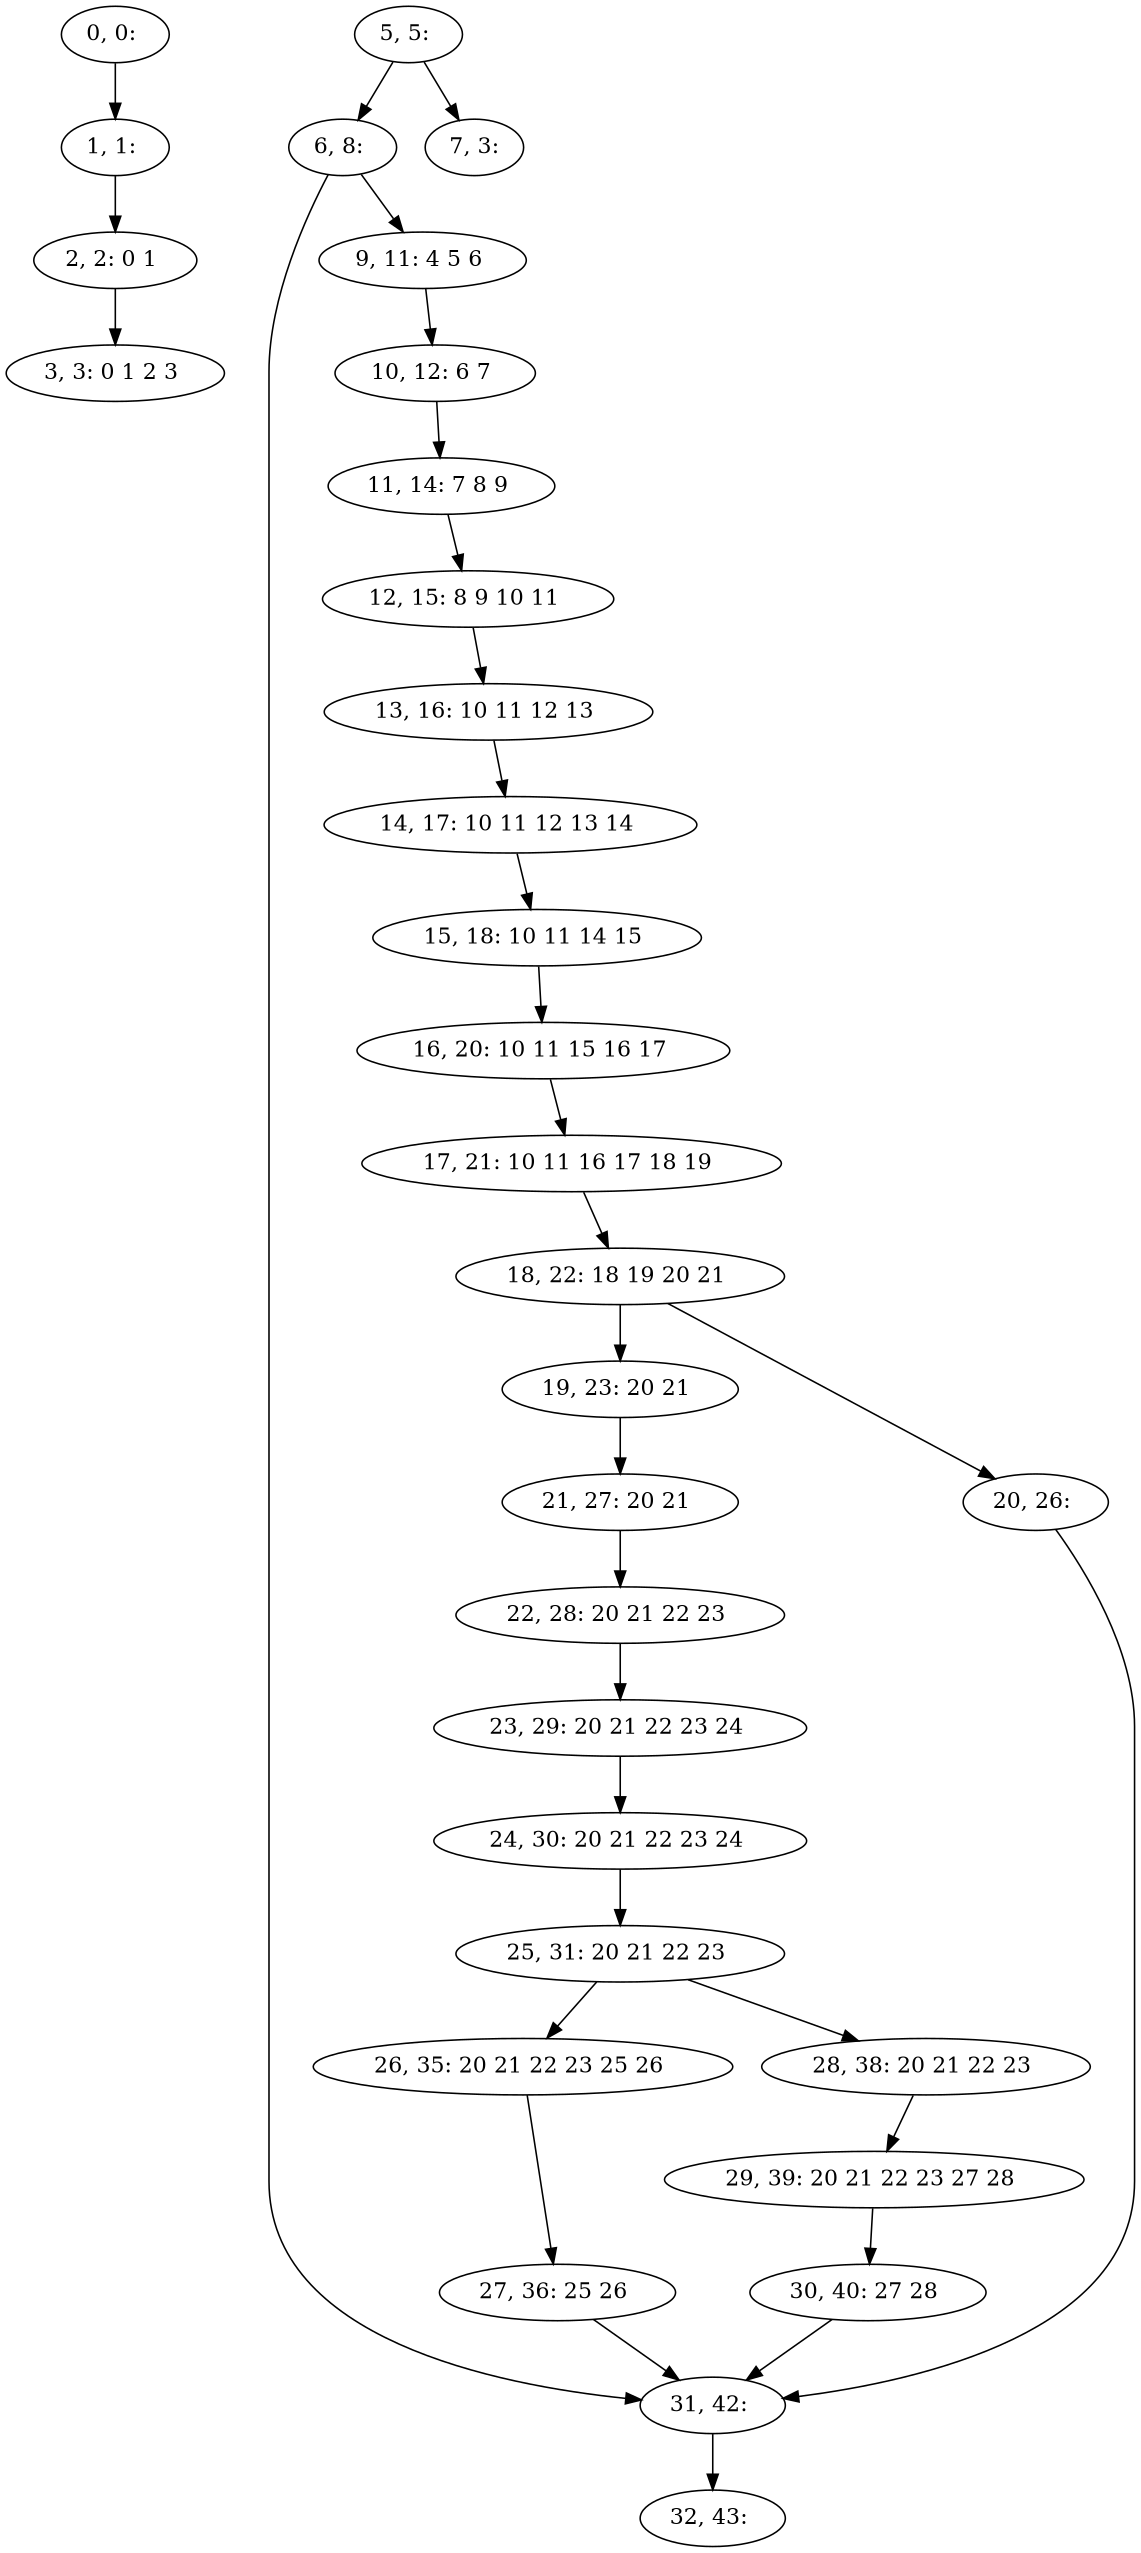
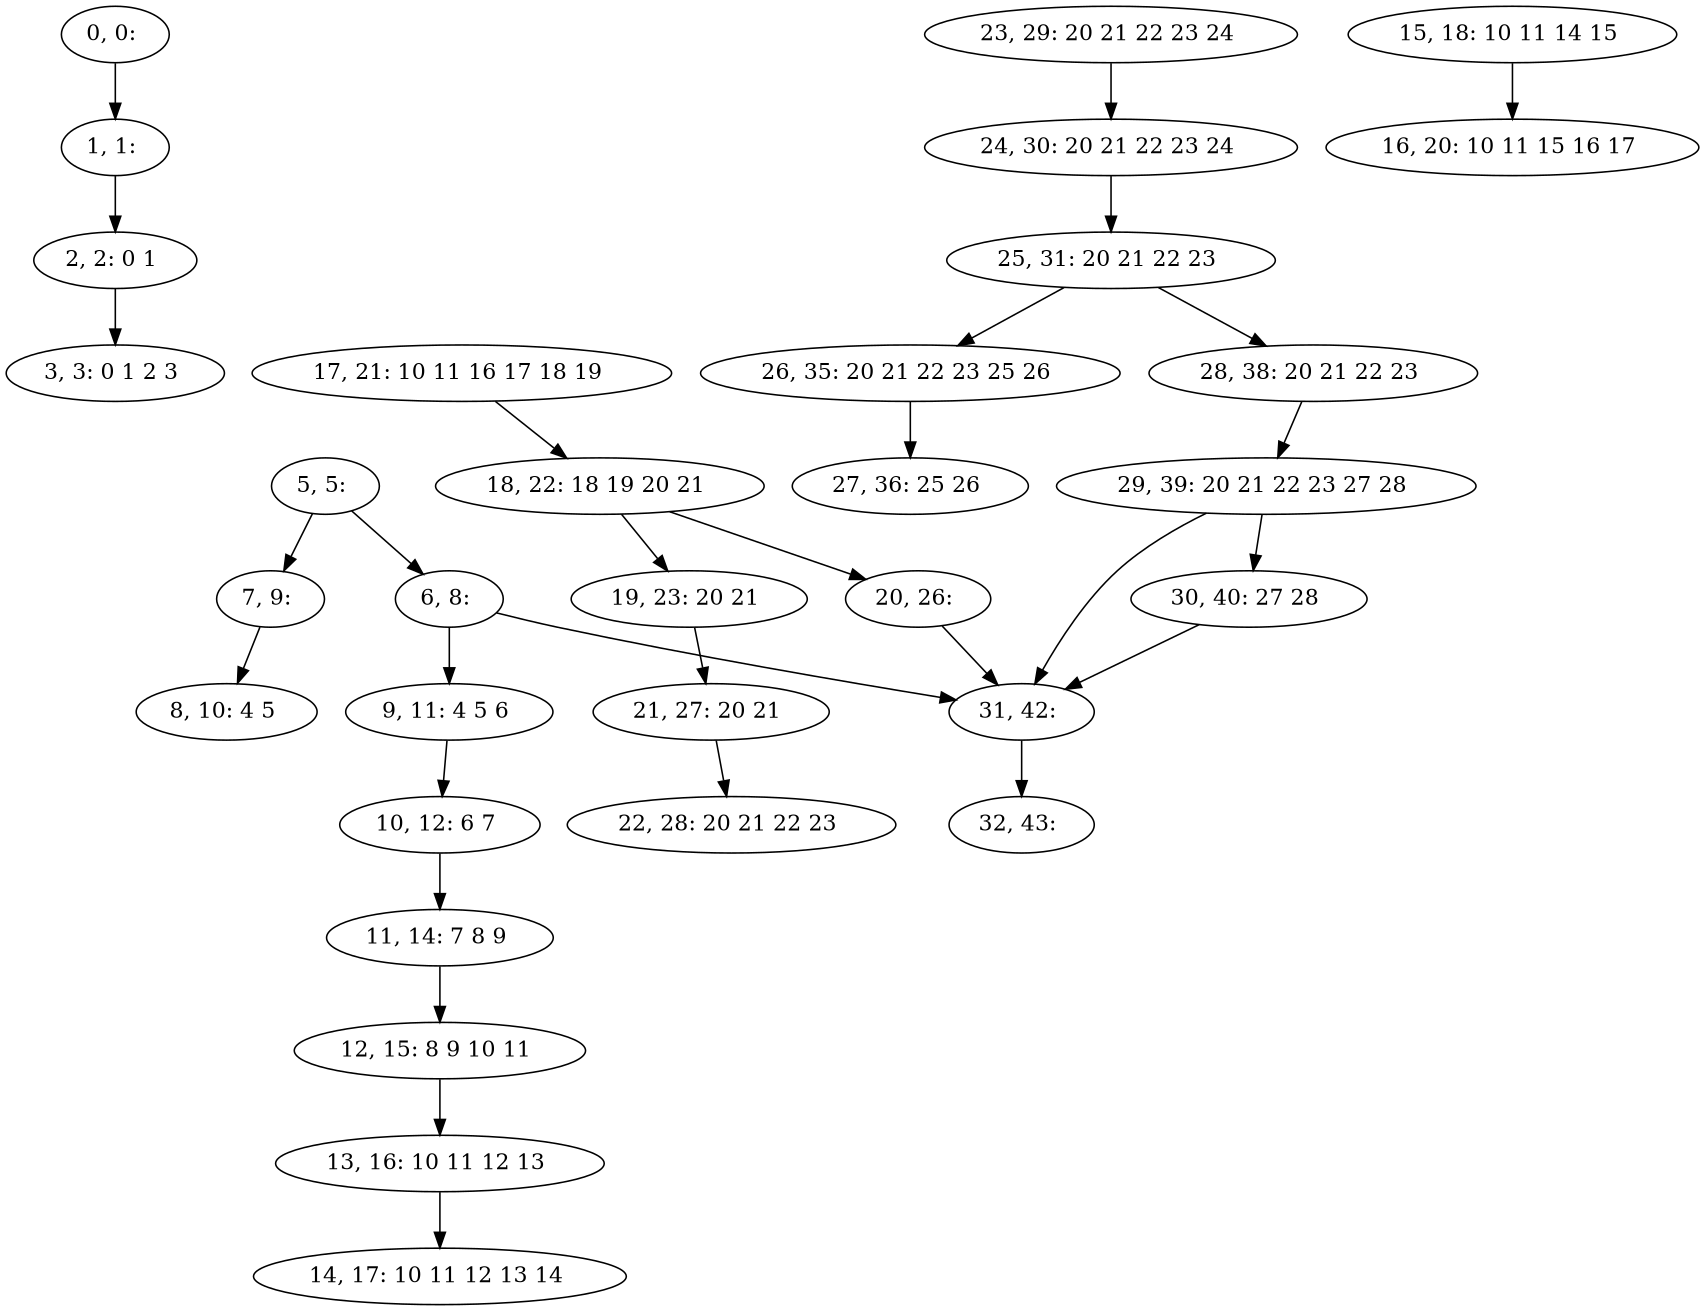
(474, 147) -> (271, 599)
none -> (227, 712)
(522, 874) -> none
(556, 1100) -> none
(620, 1664) -> none
(630, 2345) -> (1111, 577)
